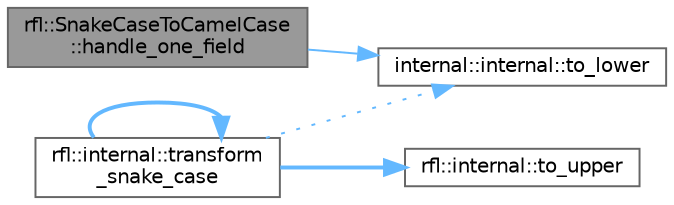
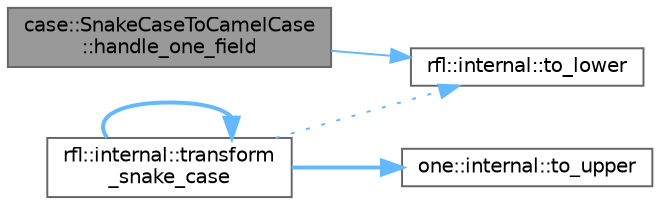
(158, 37) -> (169, 37)
(522, 67) -> (527, 67)
(522, 168) -> (527, 168)
